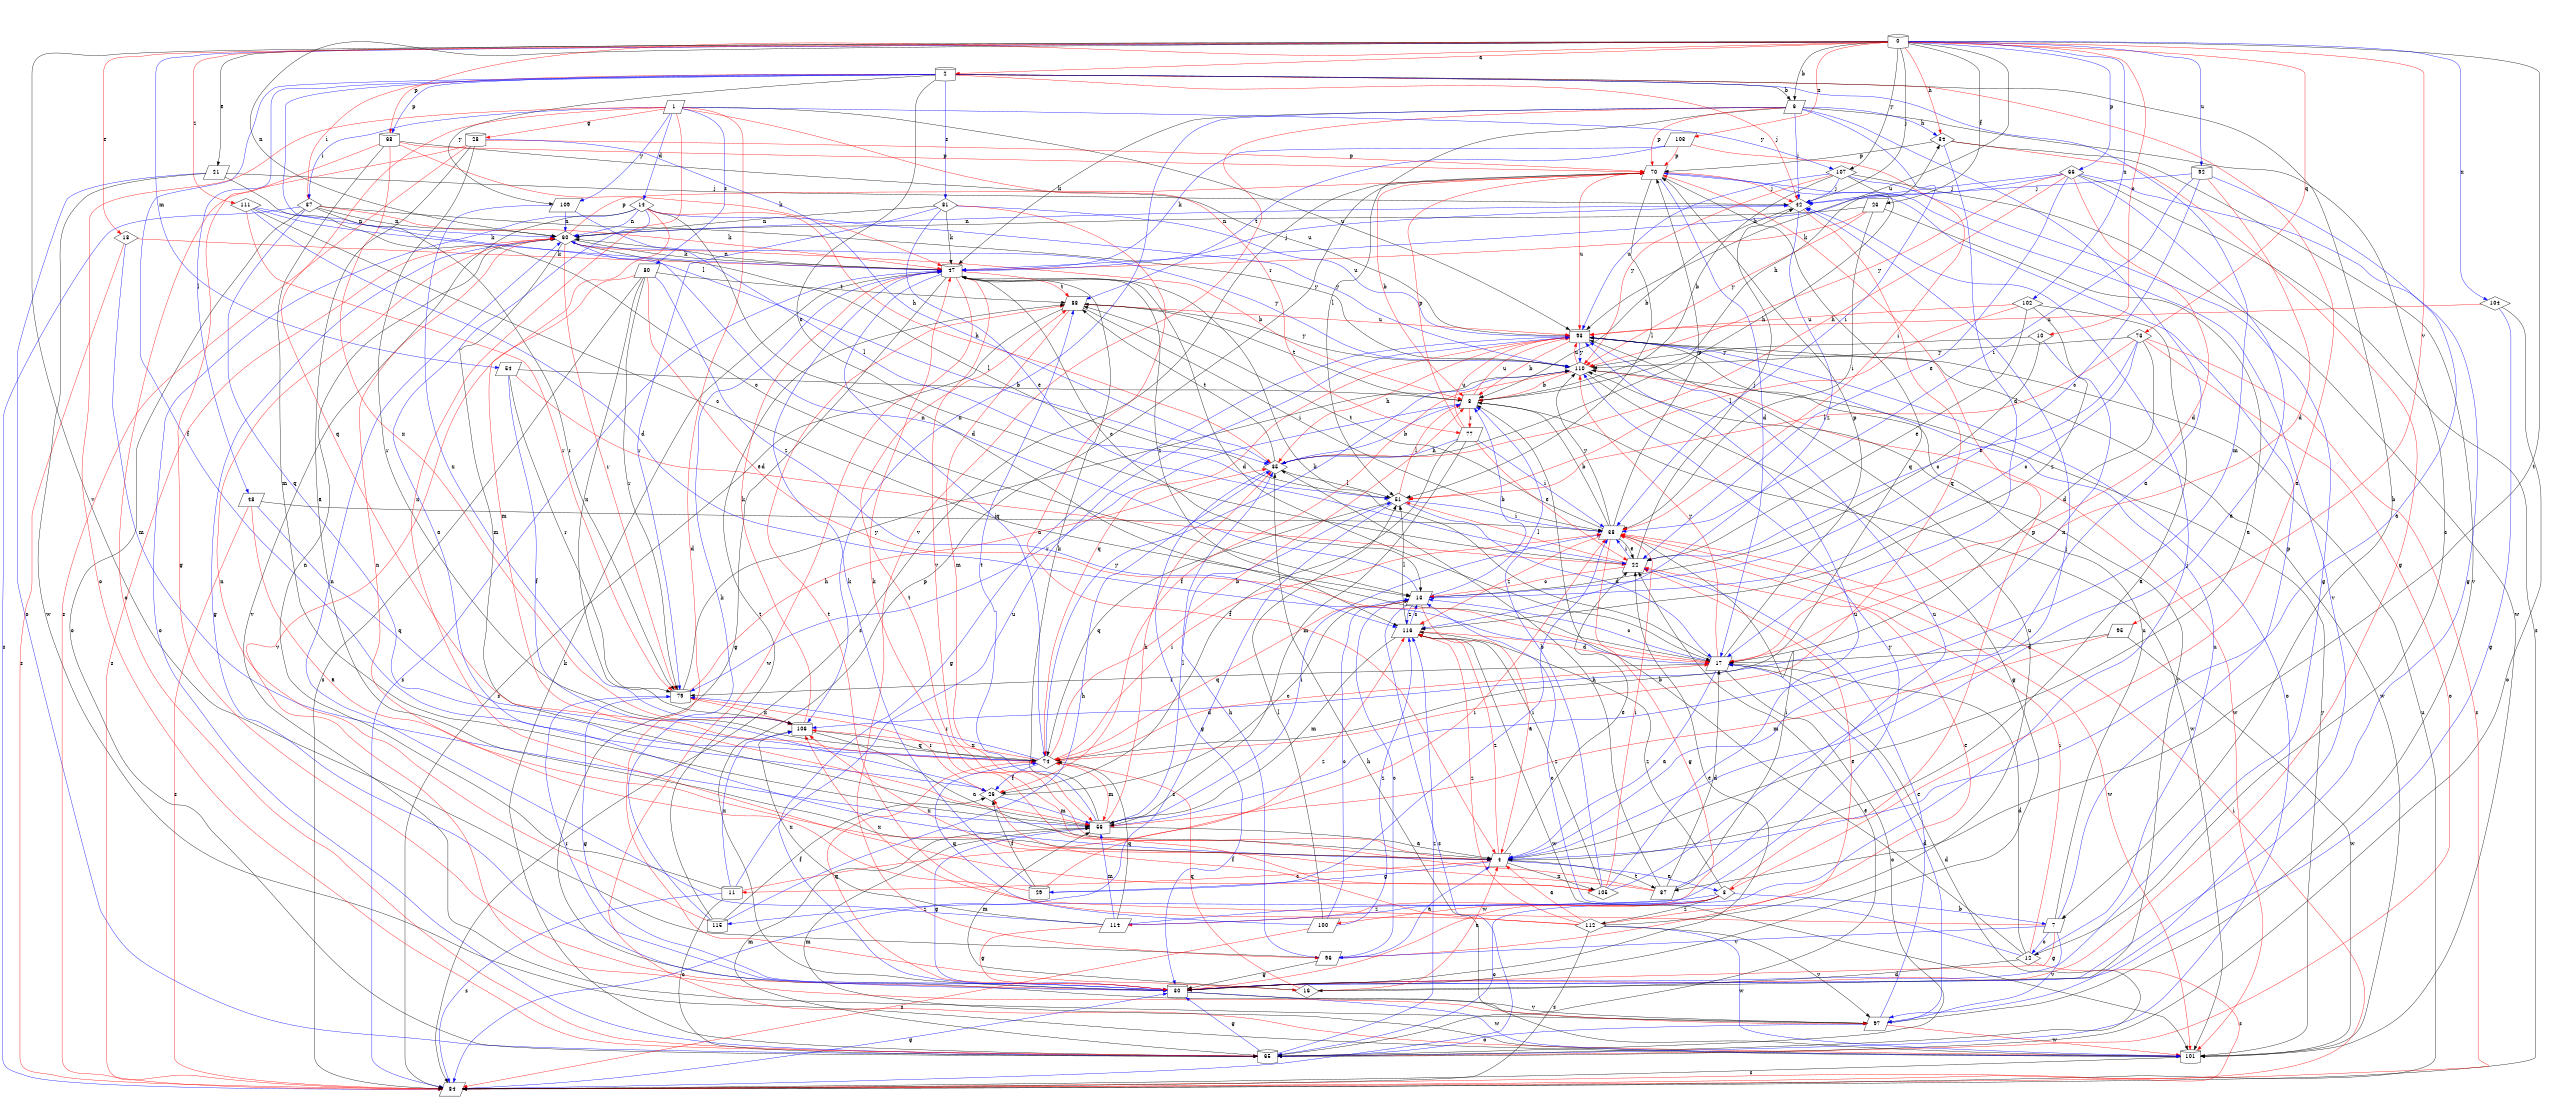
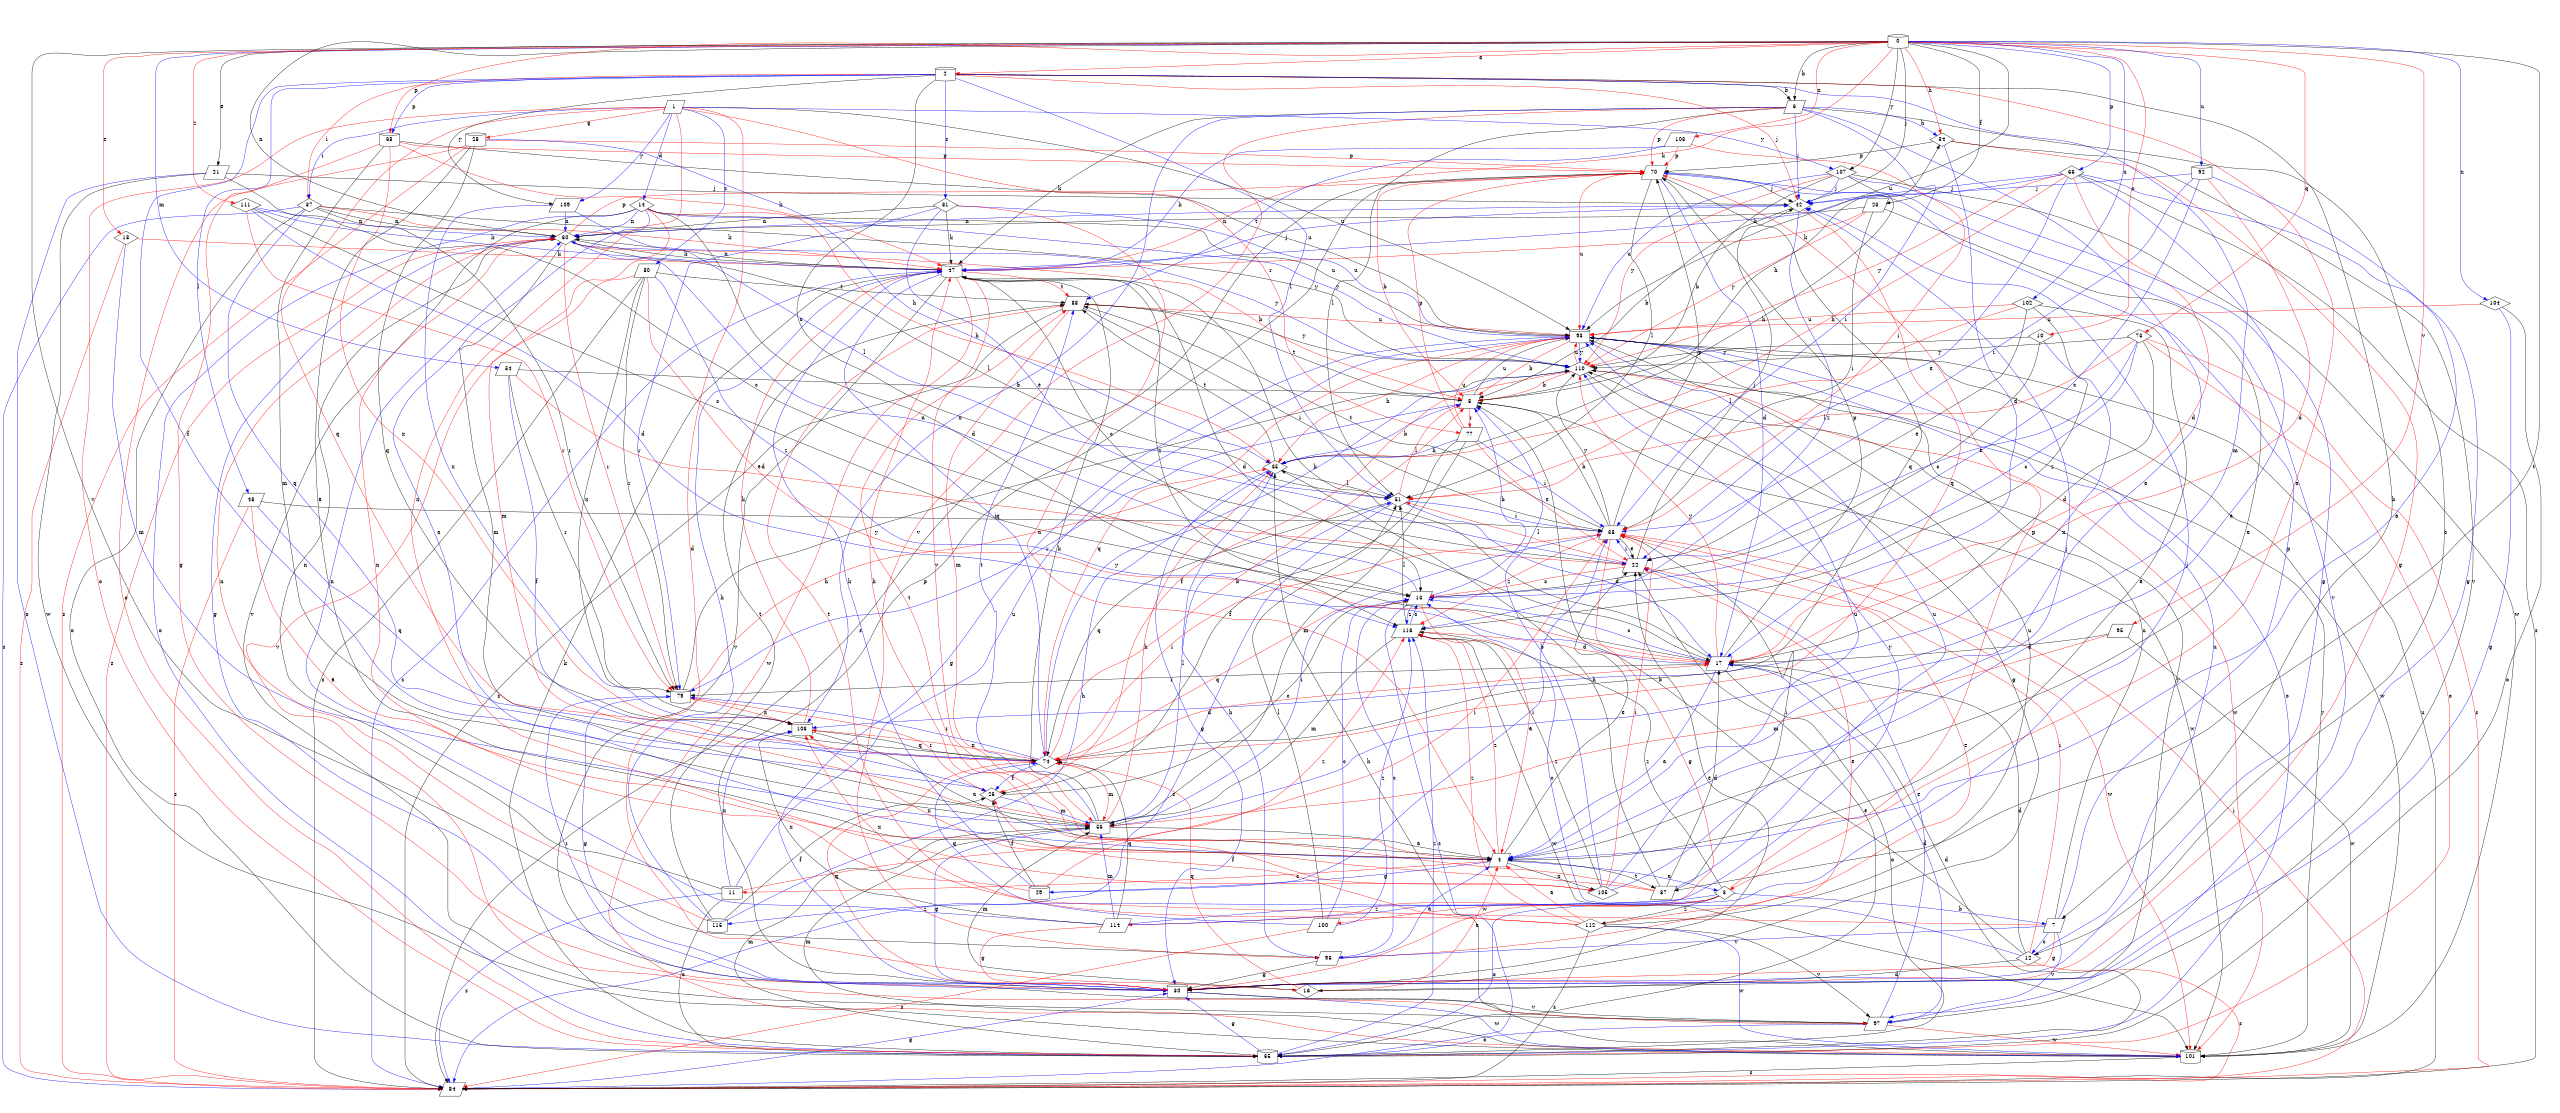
none -> (1438, 173)
(1729, 178) -> (1729, 178)
(288, 204) -> (1264, 204)
none -> (1119, 225)
(1518, 354) -> (1518, 354)
(388, 451) -> (388, 451)
(736, 647) -> (736, 647)
